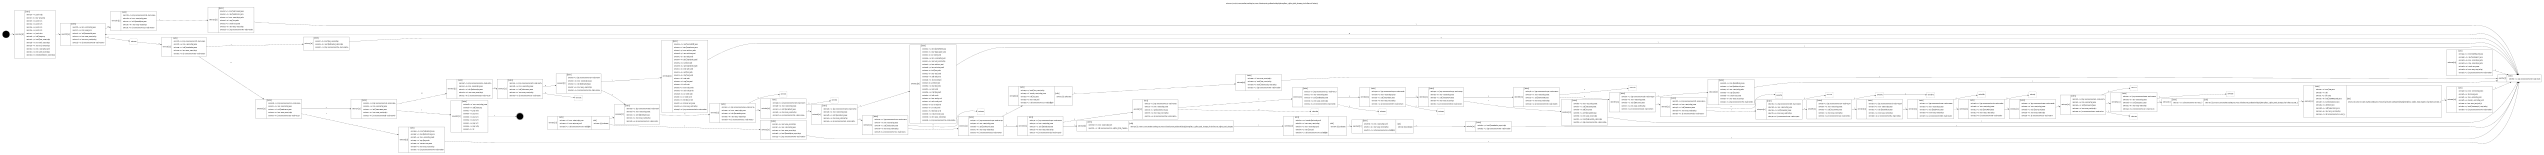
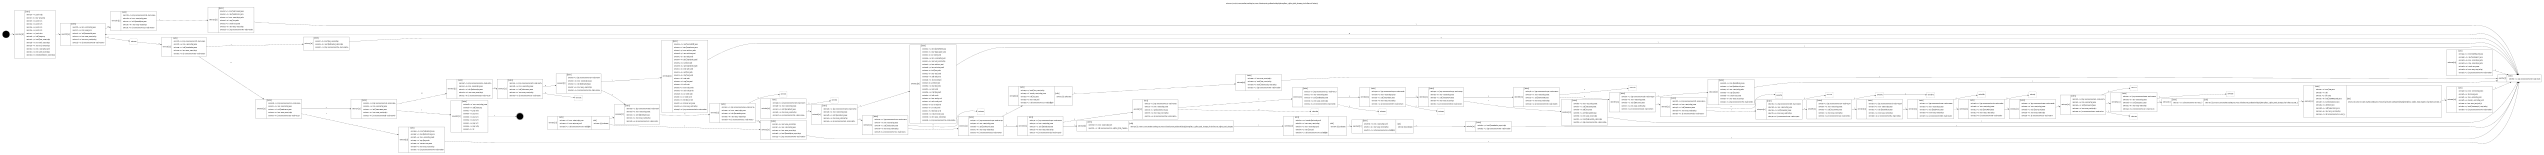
(757, 111) -> (757, 121)
